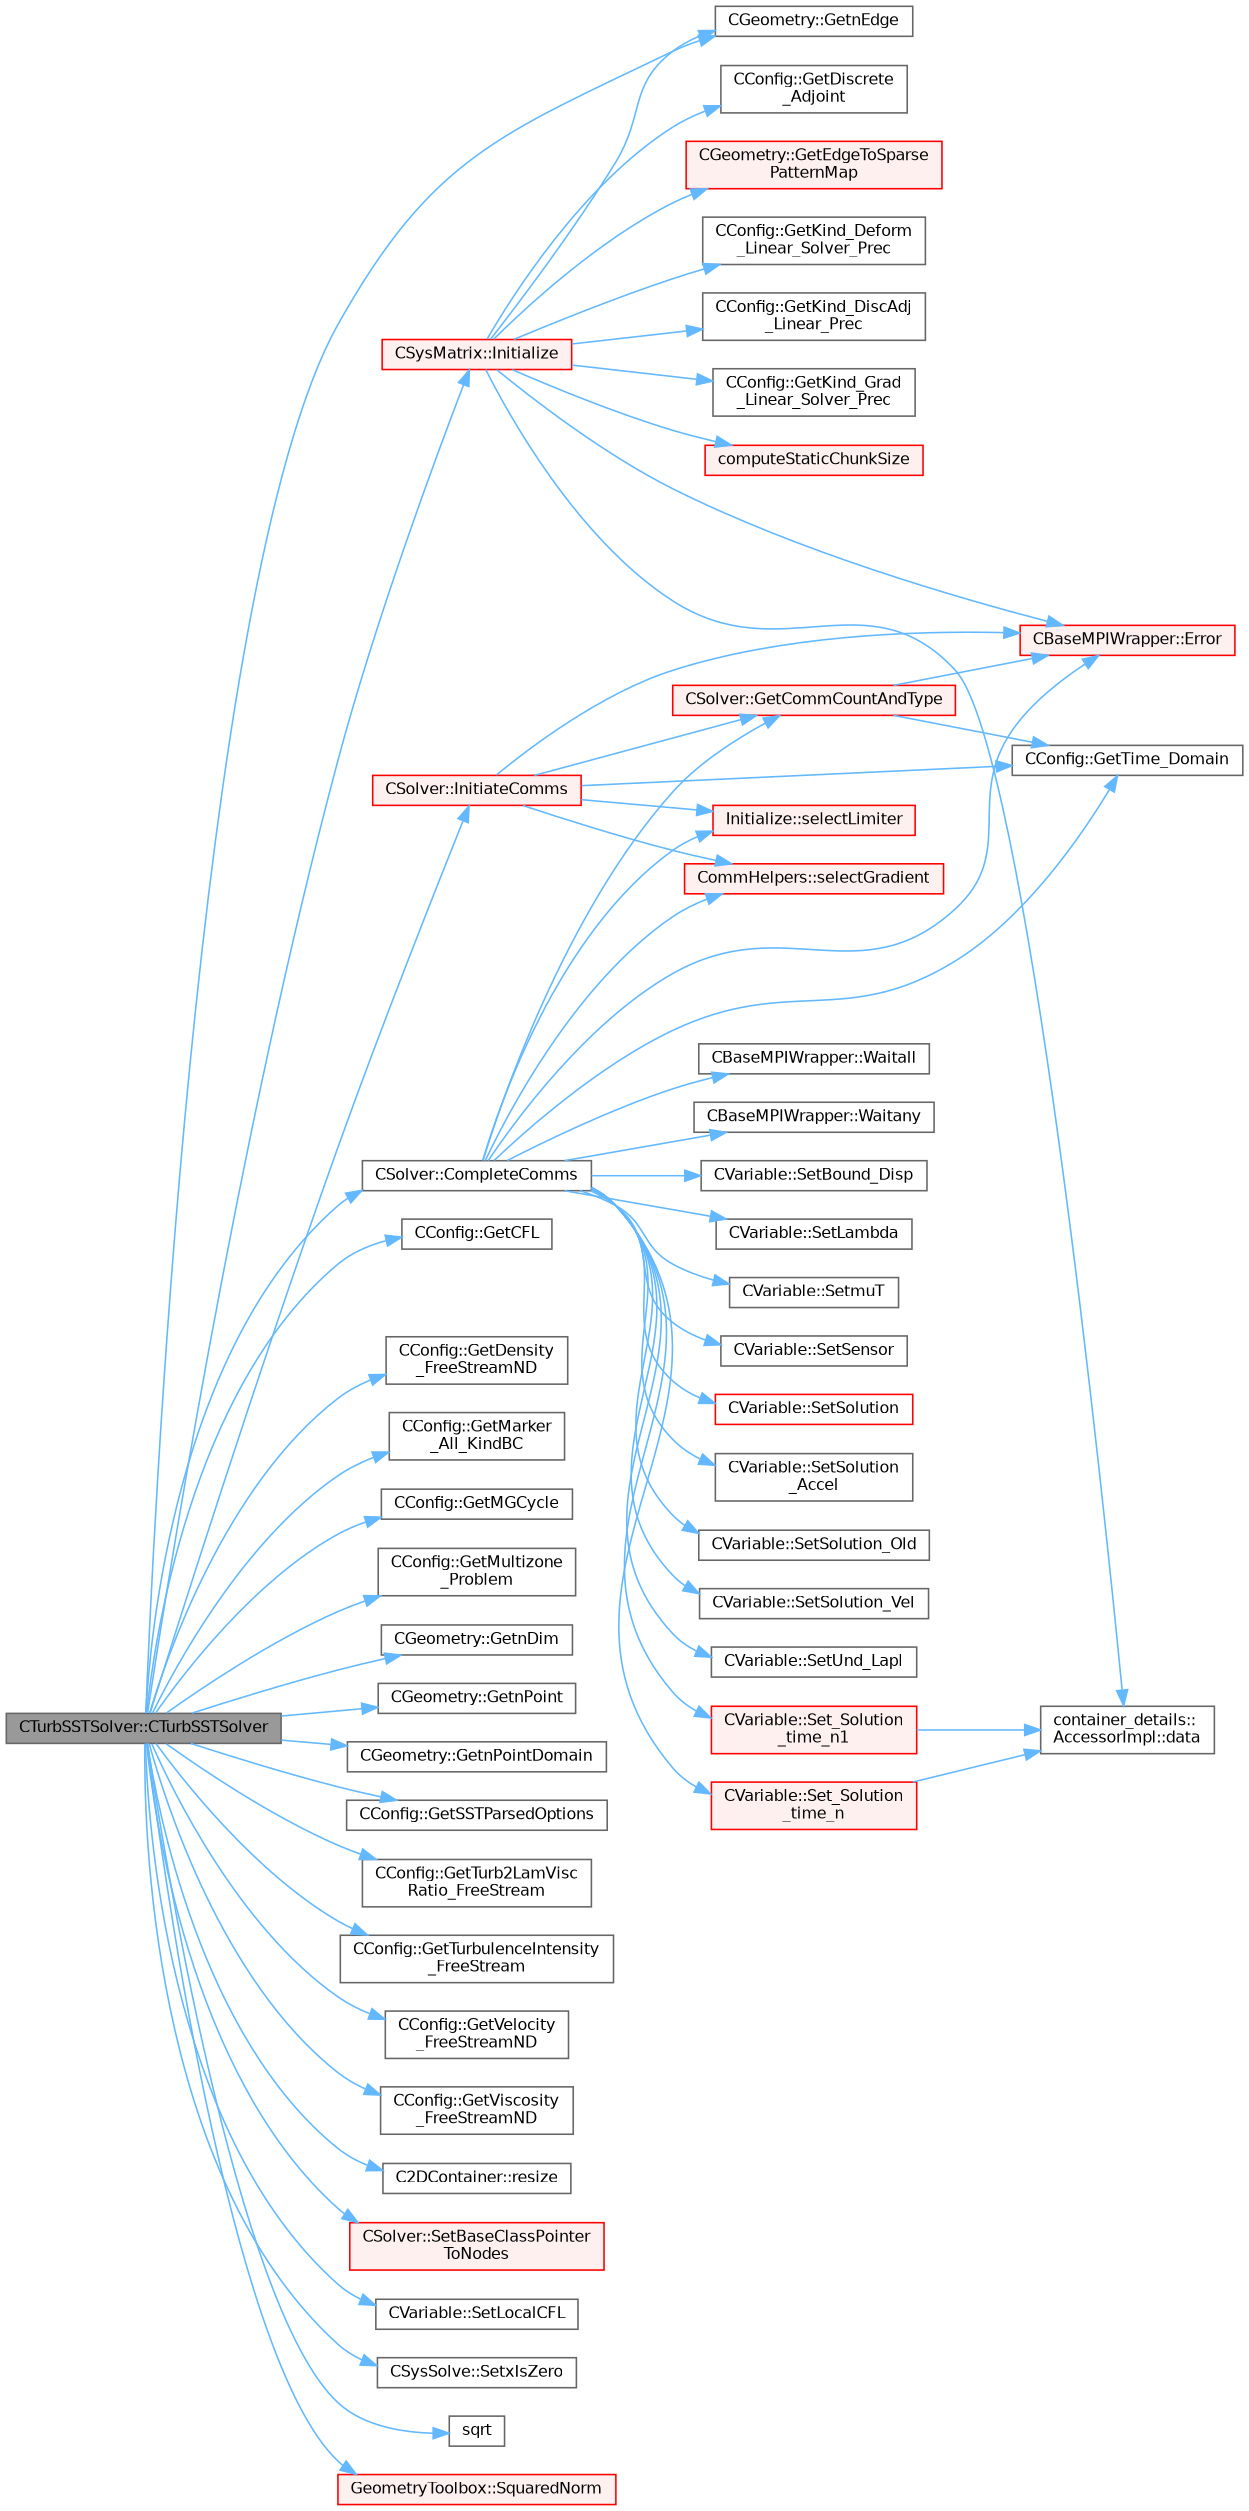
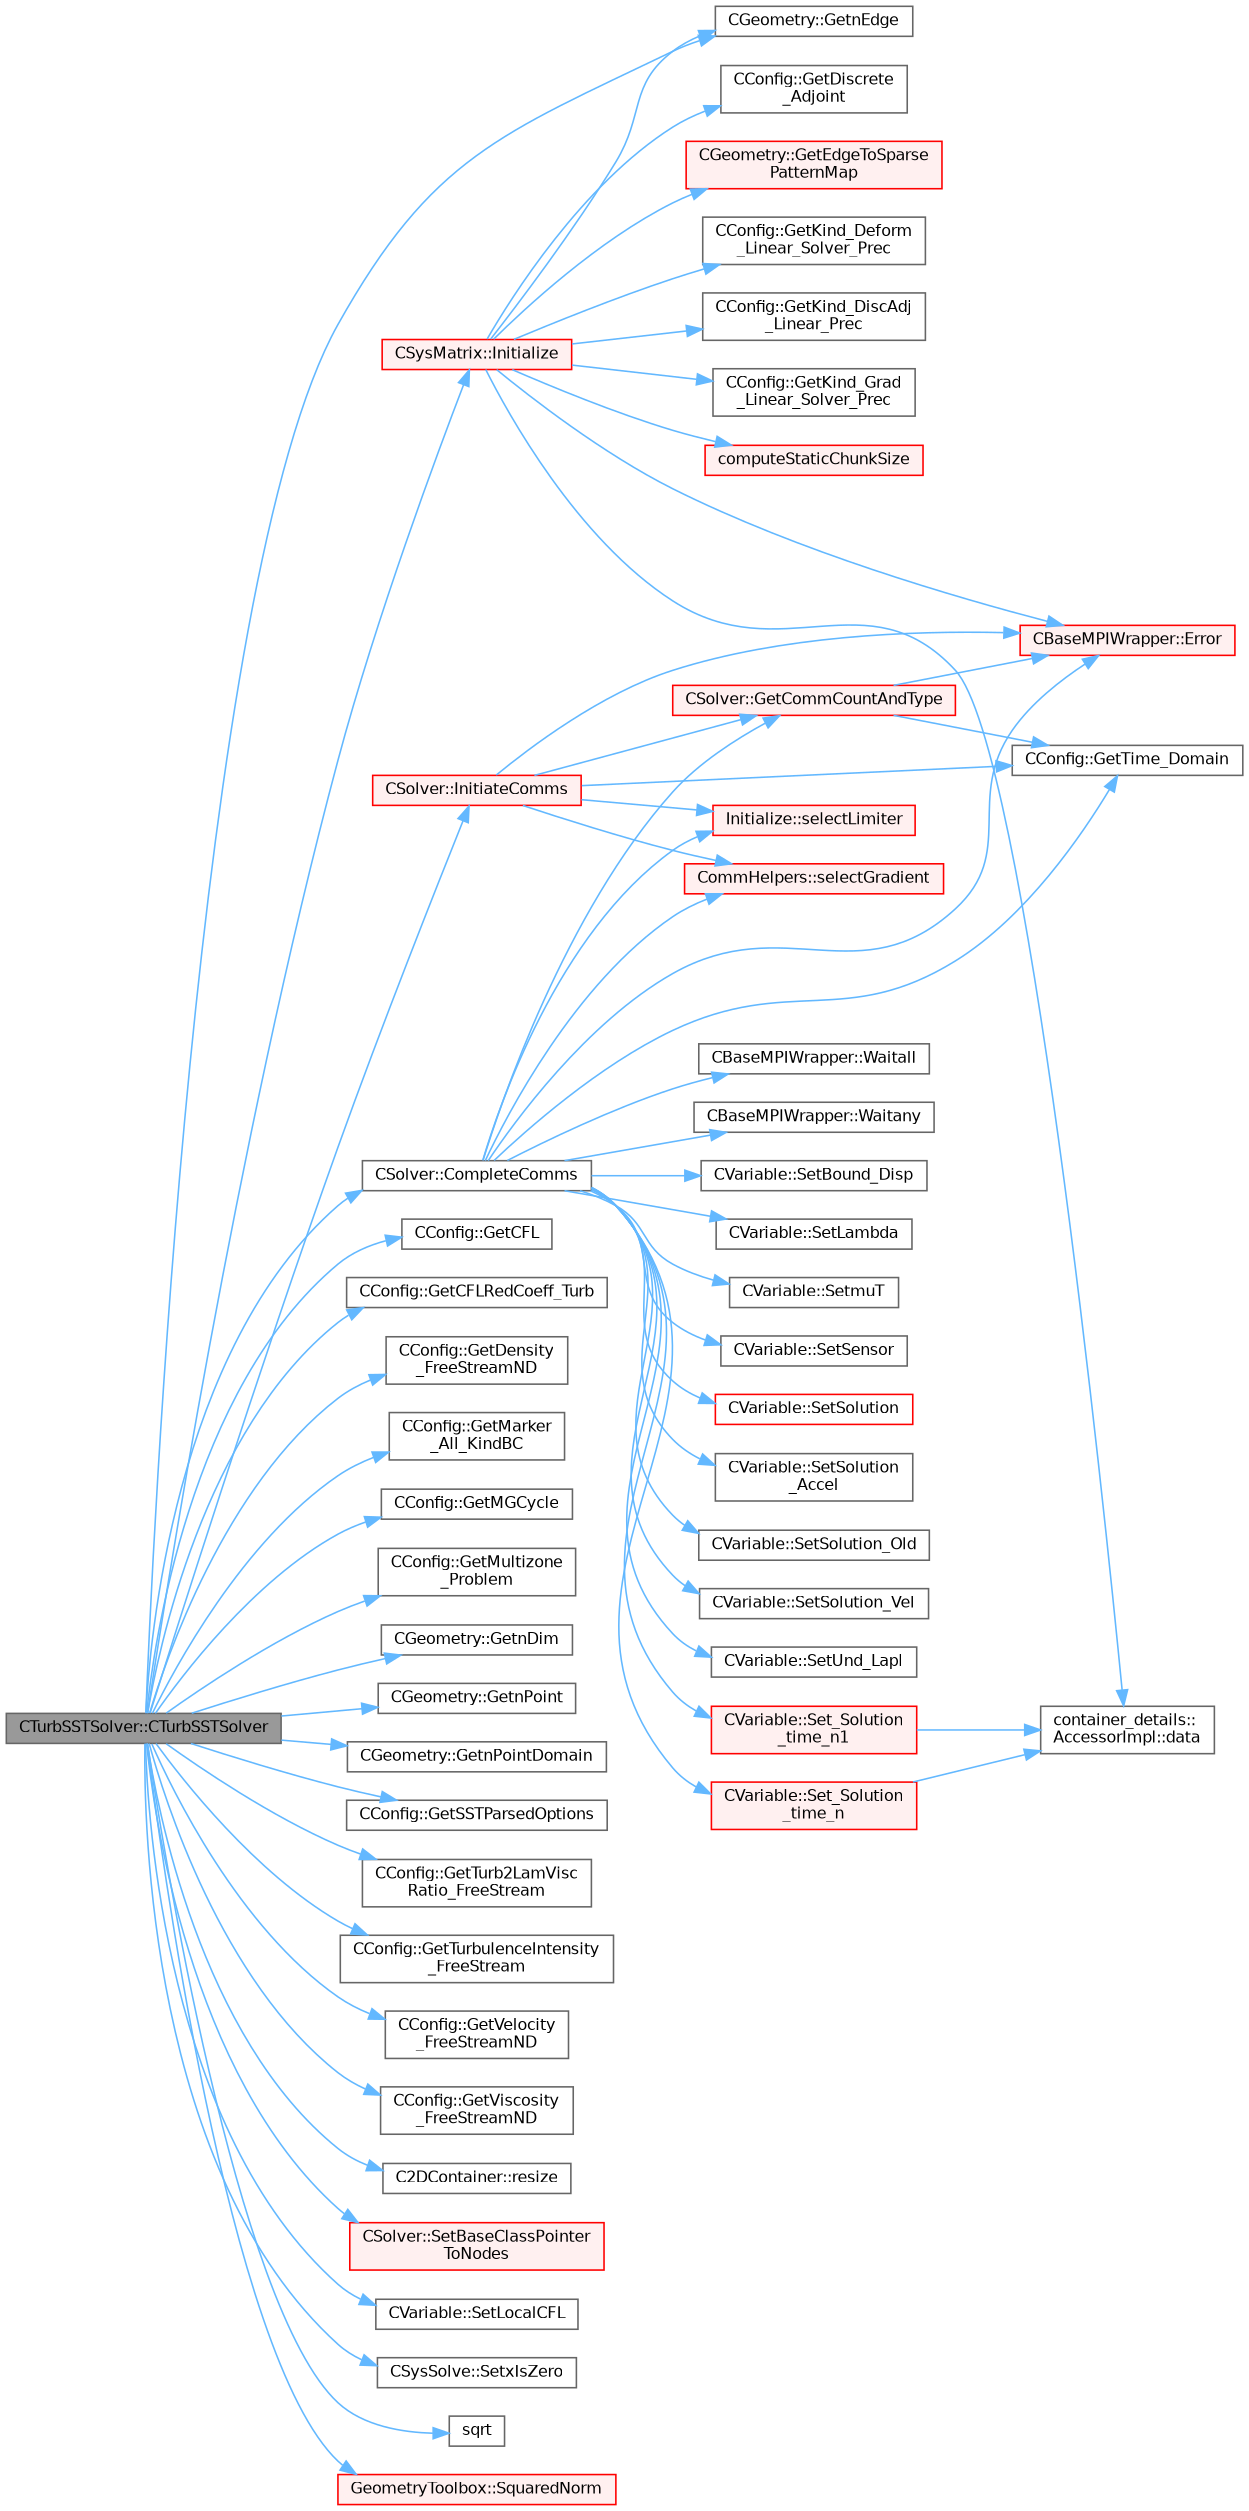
none -> (477, 1293)
